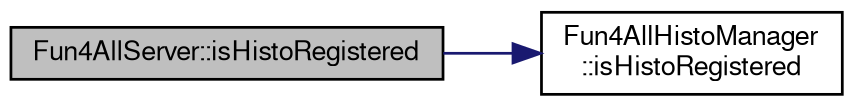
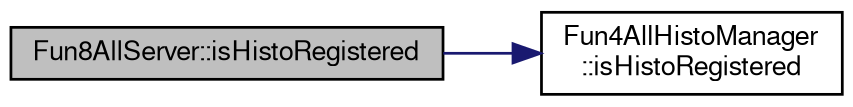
(227, 53) -> (227, 53)
